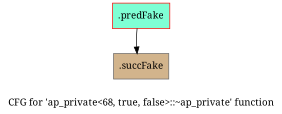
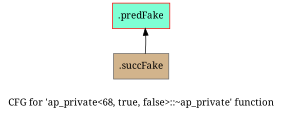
(137, 38) -> (146, 45)
